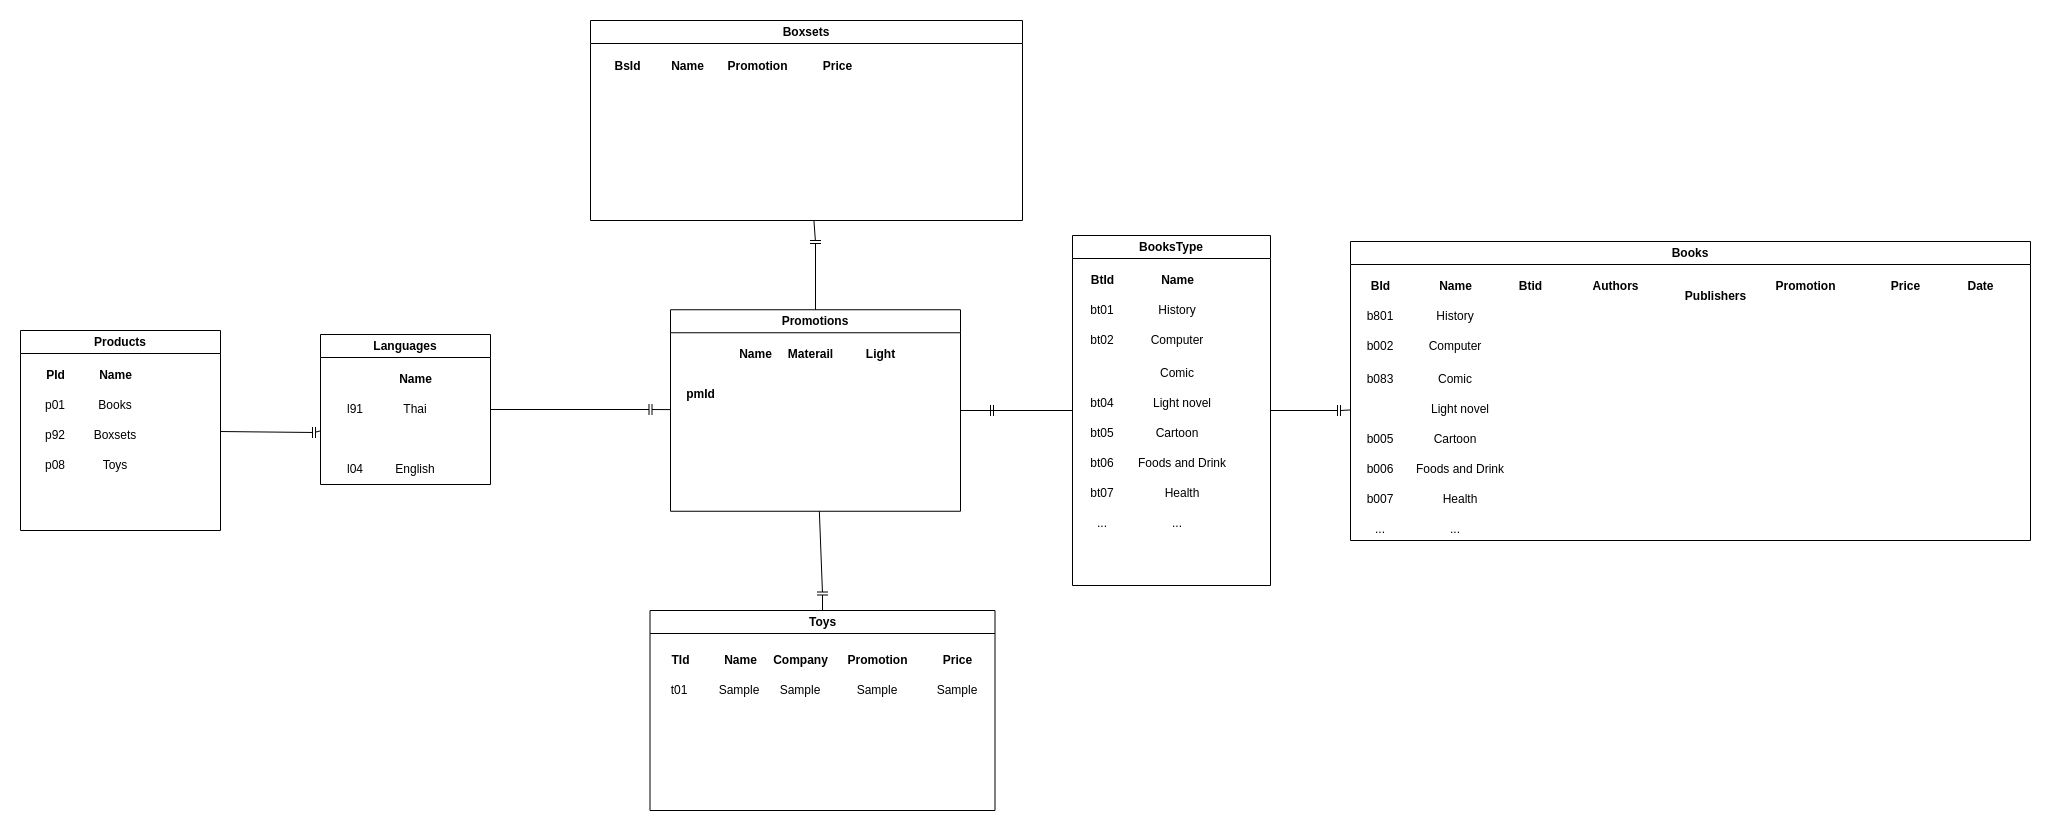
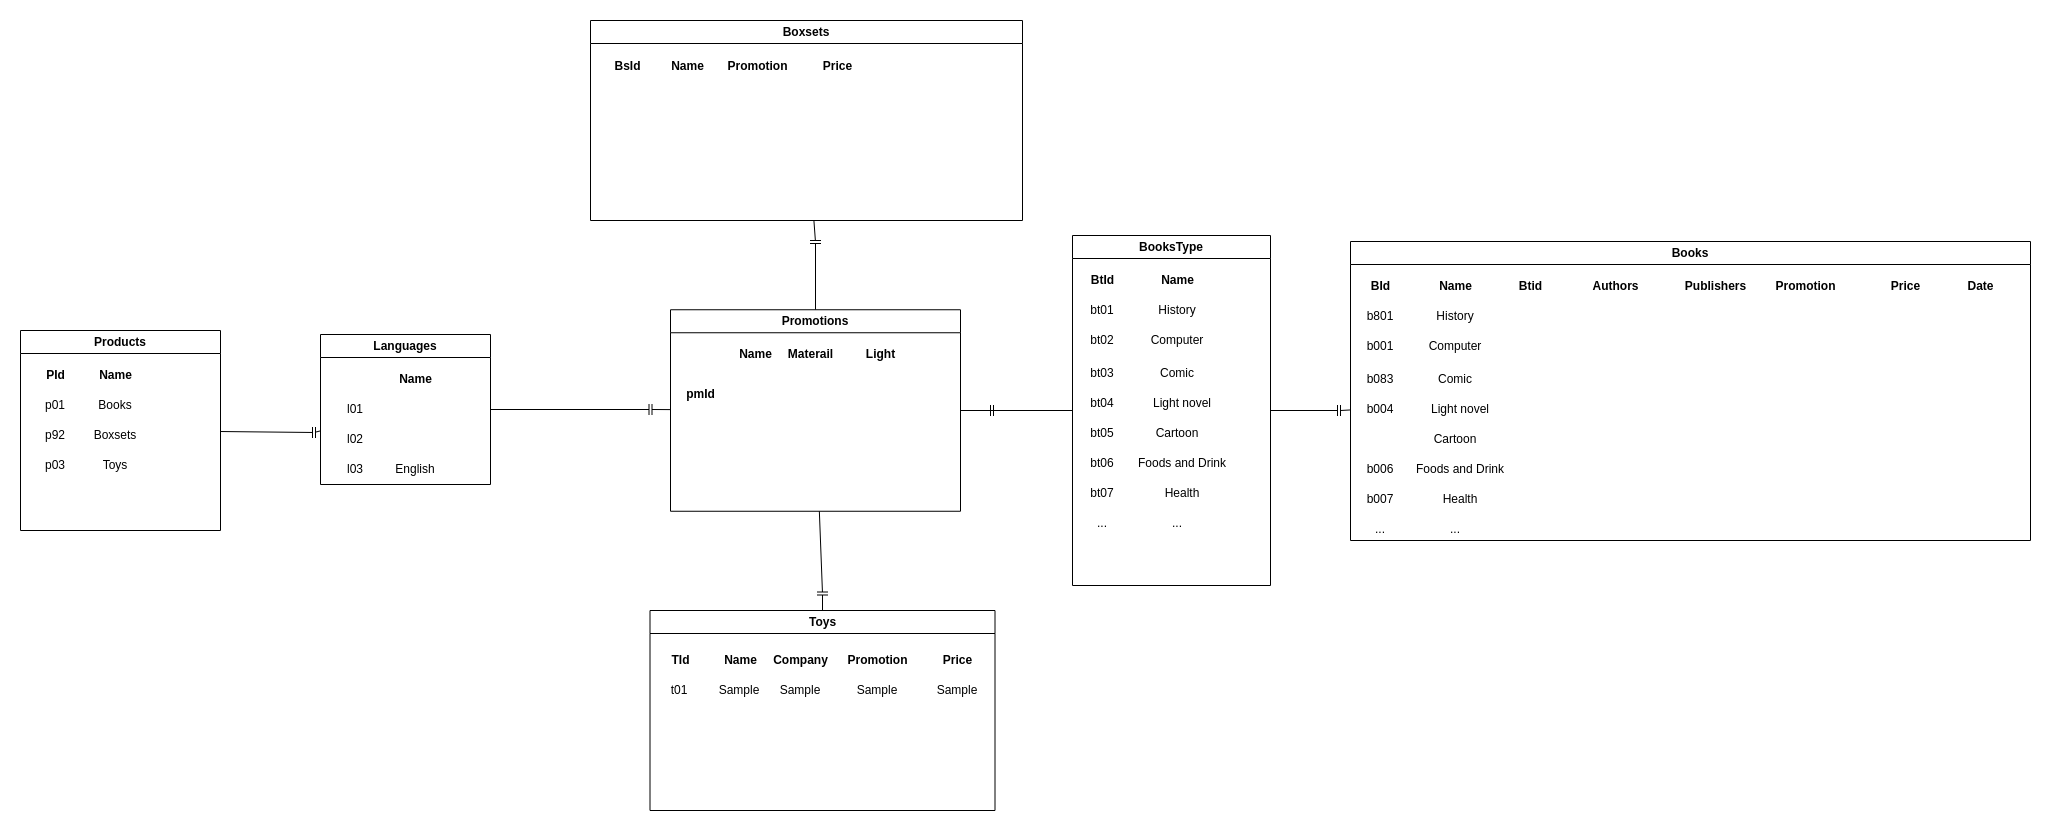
(1716, 297) -> (1716, 287)
(1381, 347) -> (1381, 347)
none -> (1103, 374)
(356, 410) -> (356, 410)
(416, 410) -> none
none -> (1381, 410)
none -> (356, 440)
(1381, 440) -> none
(56, 466) -> (56, 466)
(356, 470) -> (356, 470)
